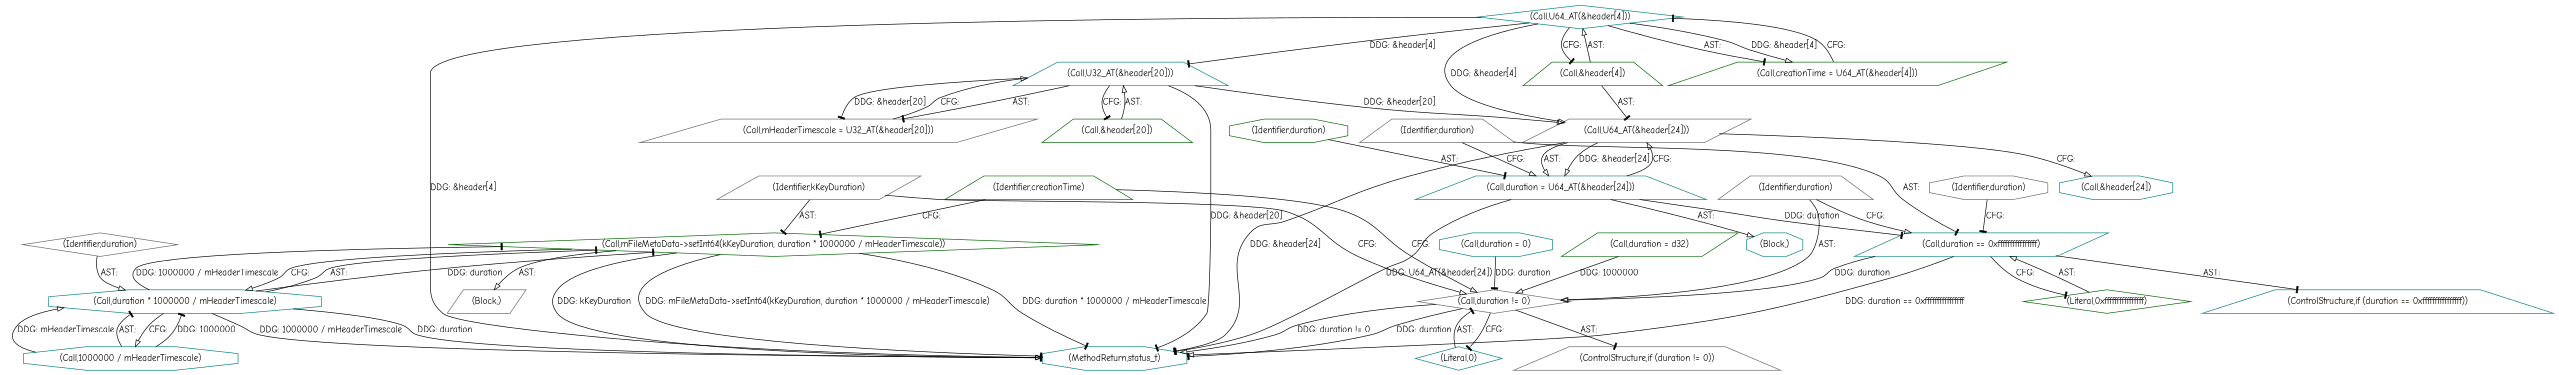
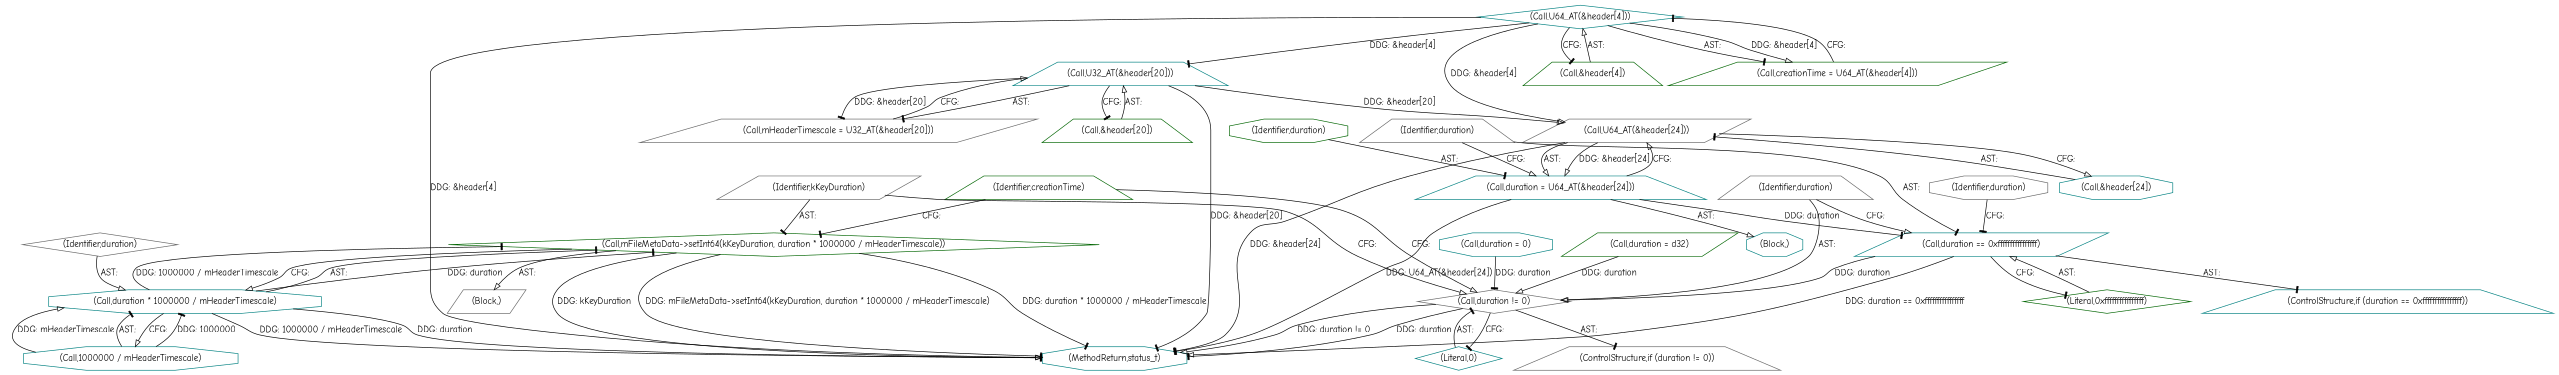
(1614, 101) -> (1897, 153)
(1610, 273) -> (1610, 273)
